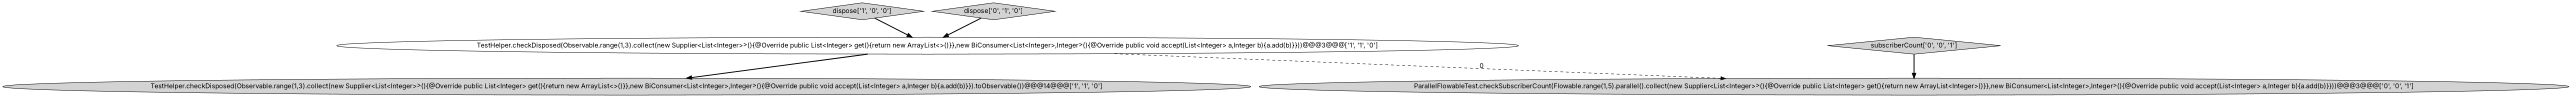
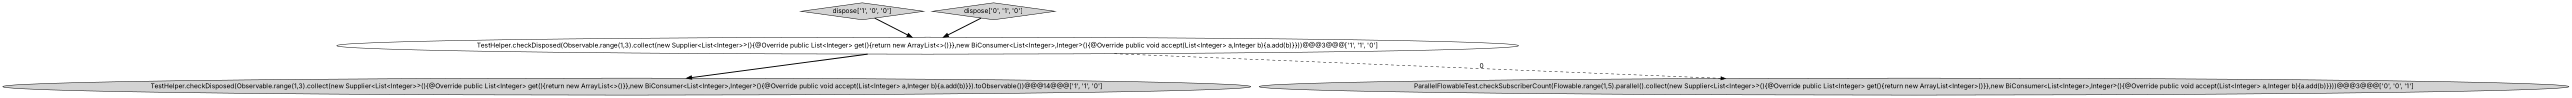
(1914, 46) -> none
